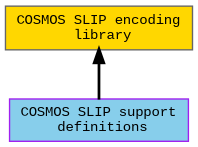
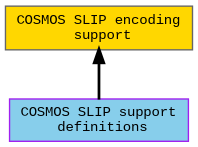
(99, 28) -> (99, 28)
